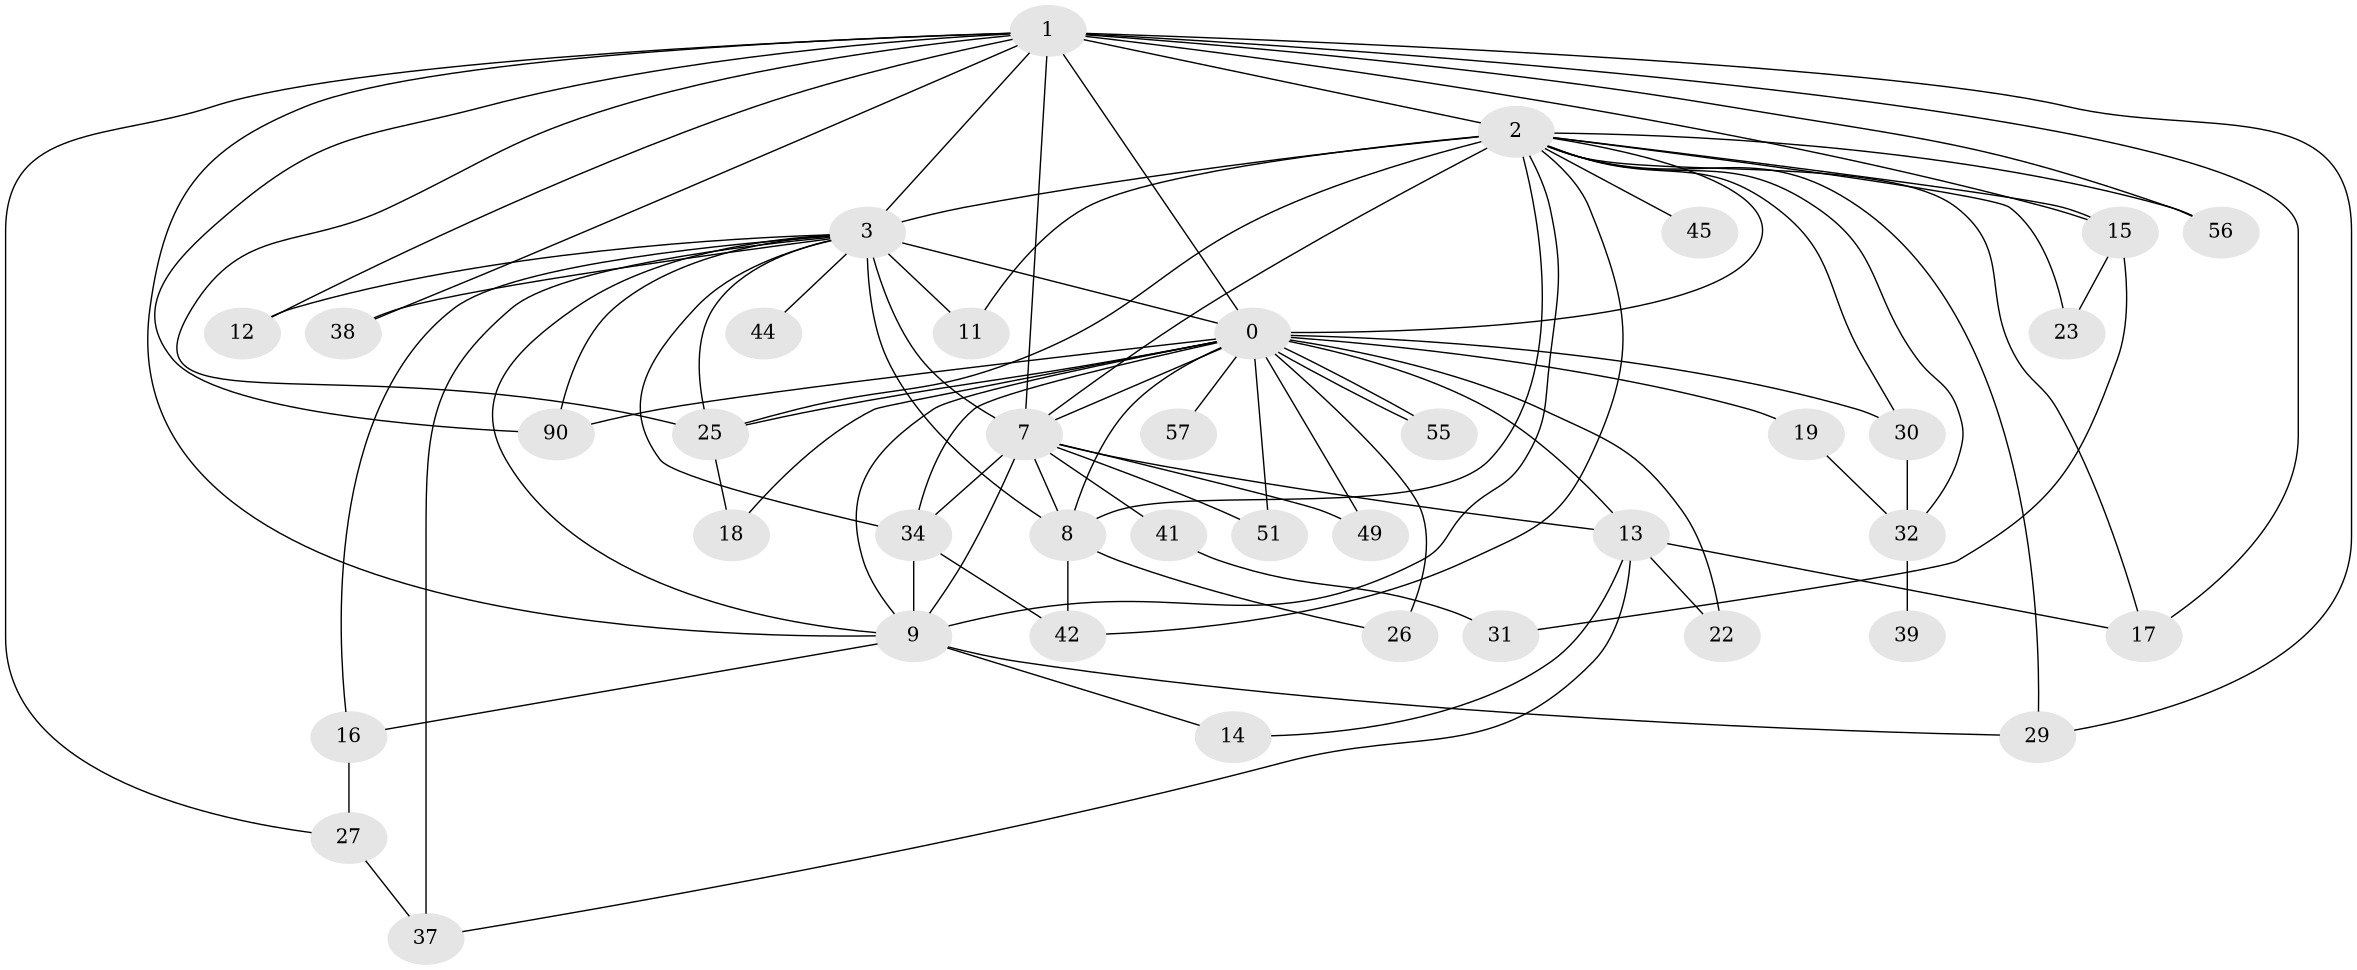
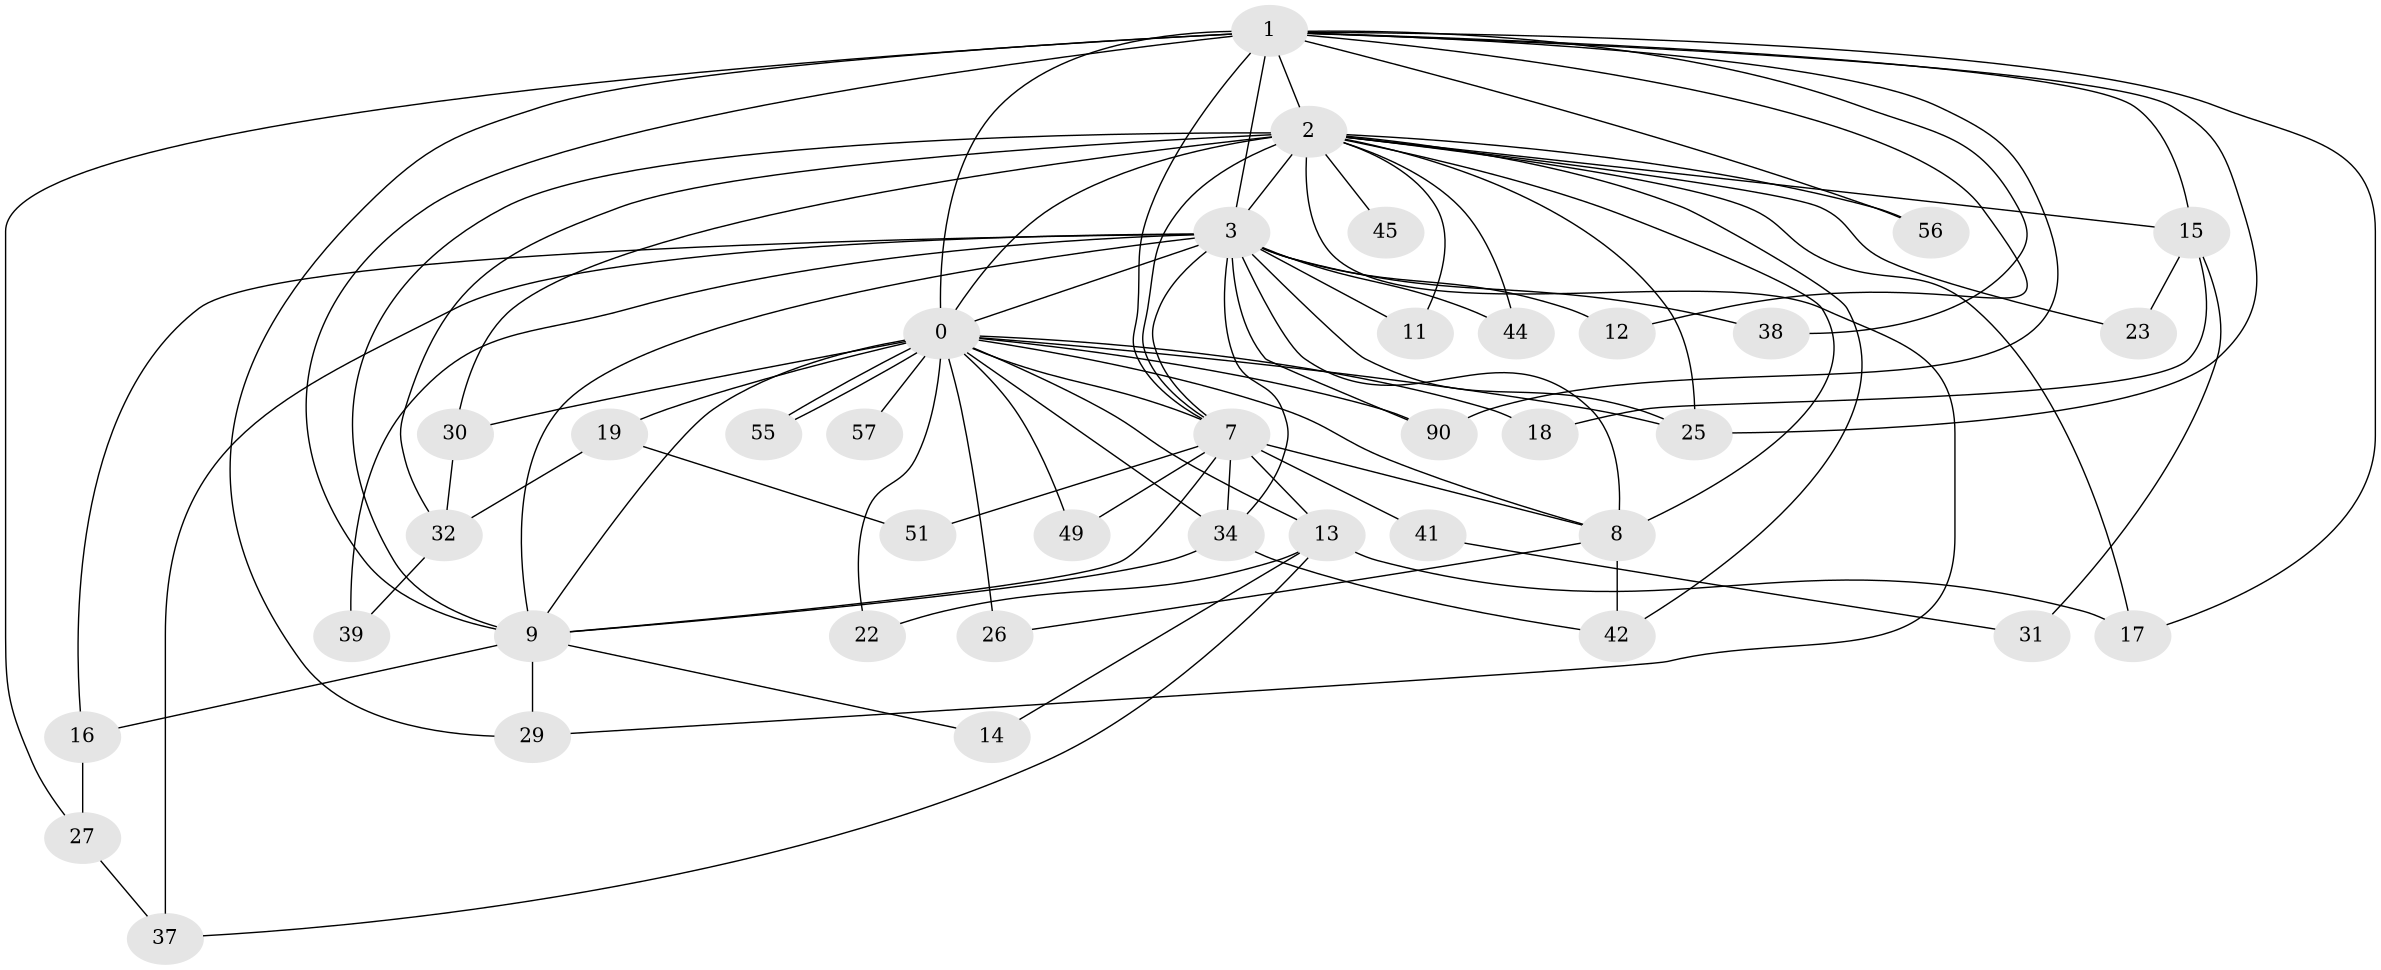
none -> (1453, 200)
none -> (681, 296)
(1261, 434) -> (764, 485)
(719, 476) -> (1936, 396)
